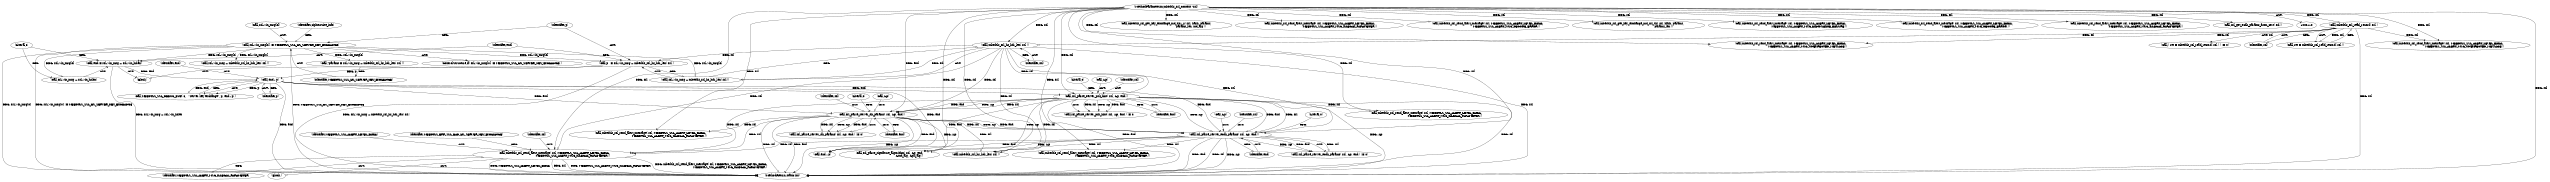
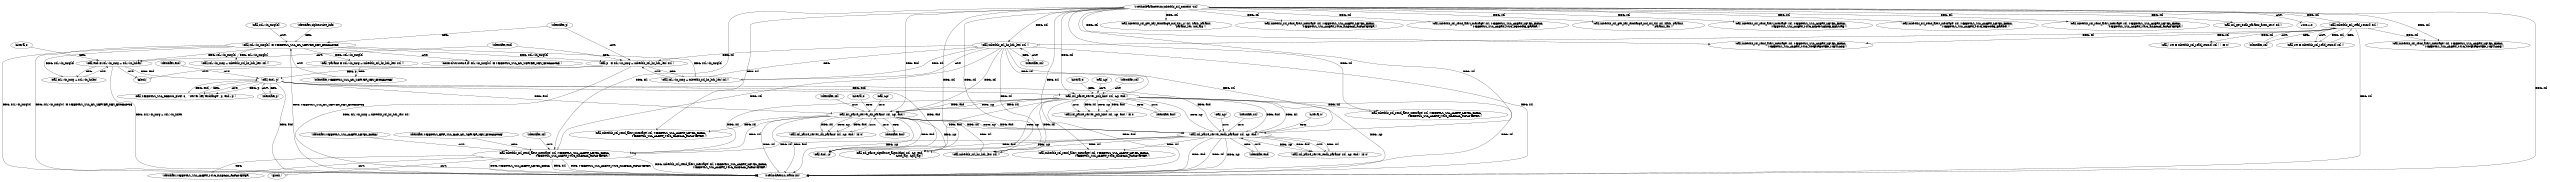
(2267, 35) -> (2267, 35)
(32, 67) -> (86, 70)
